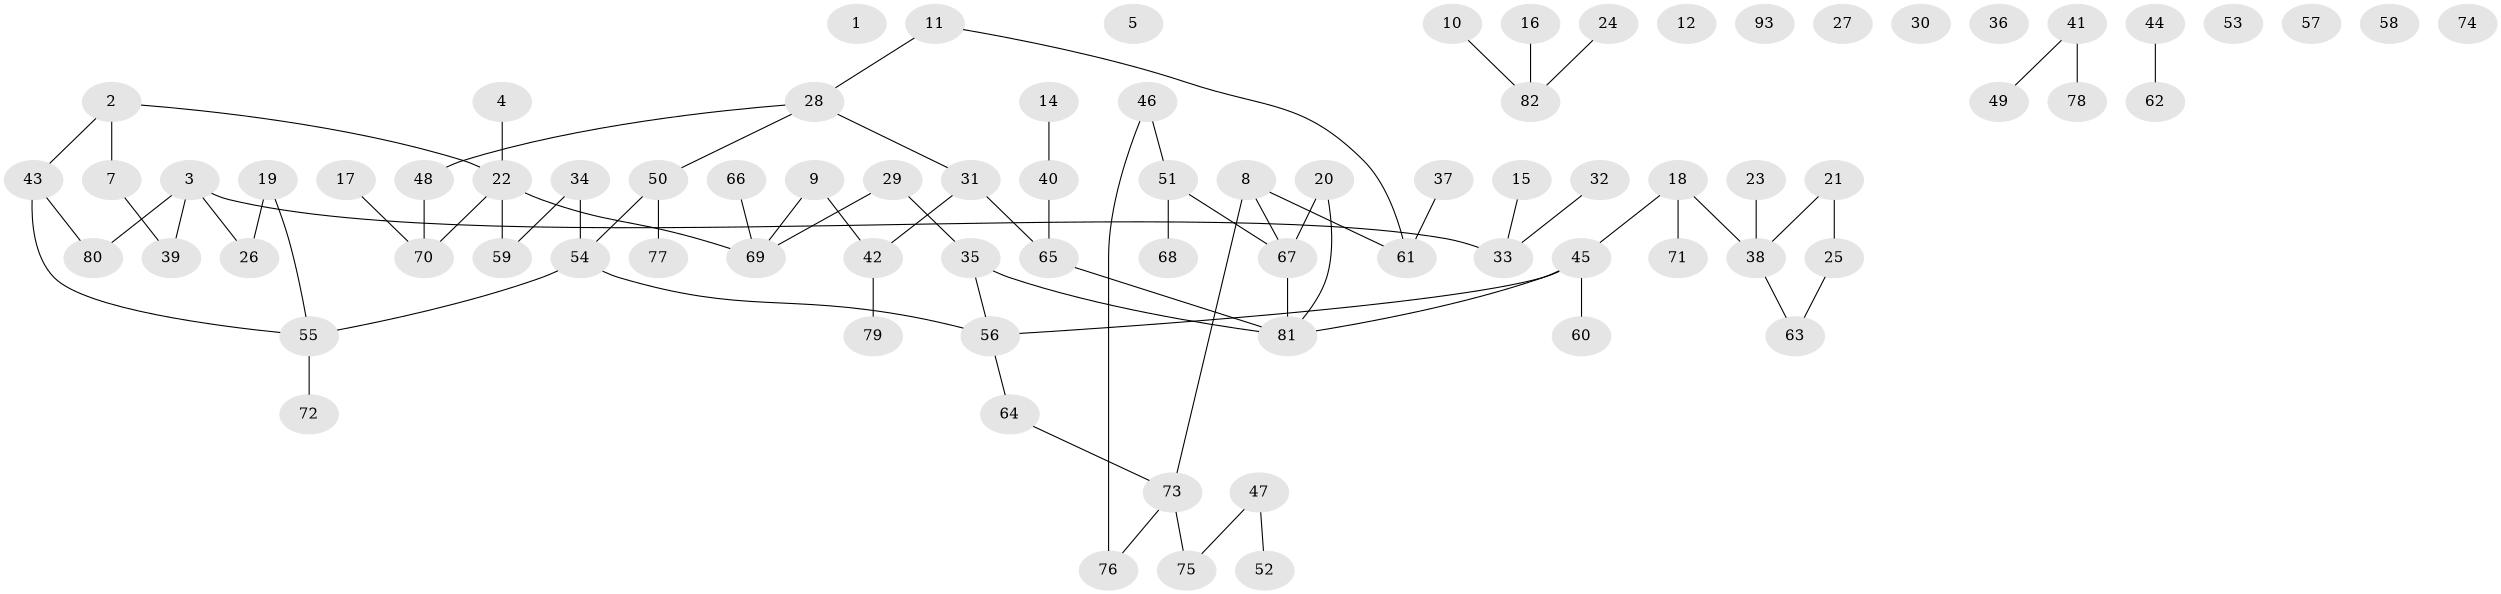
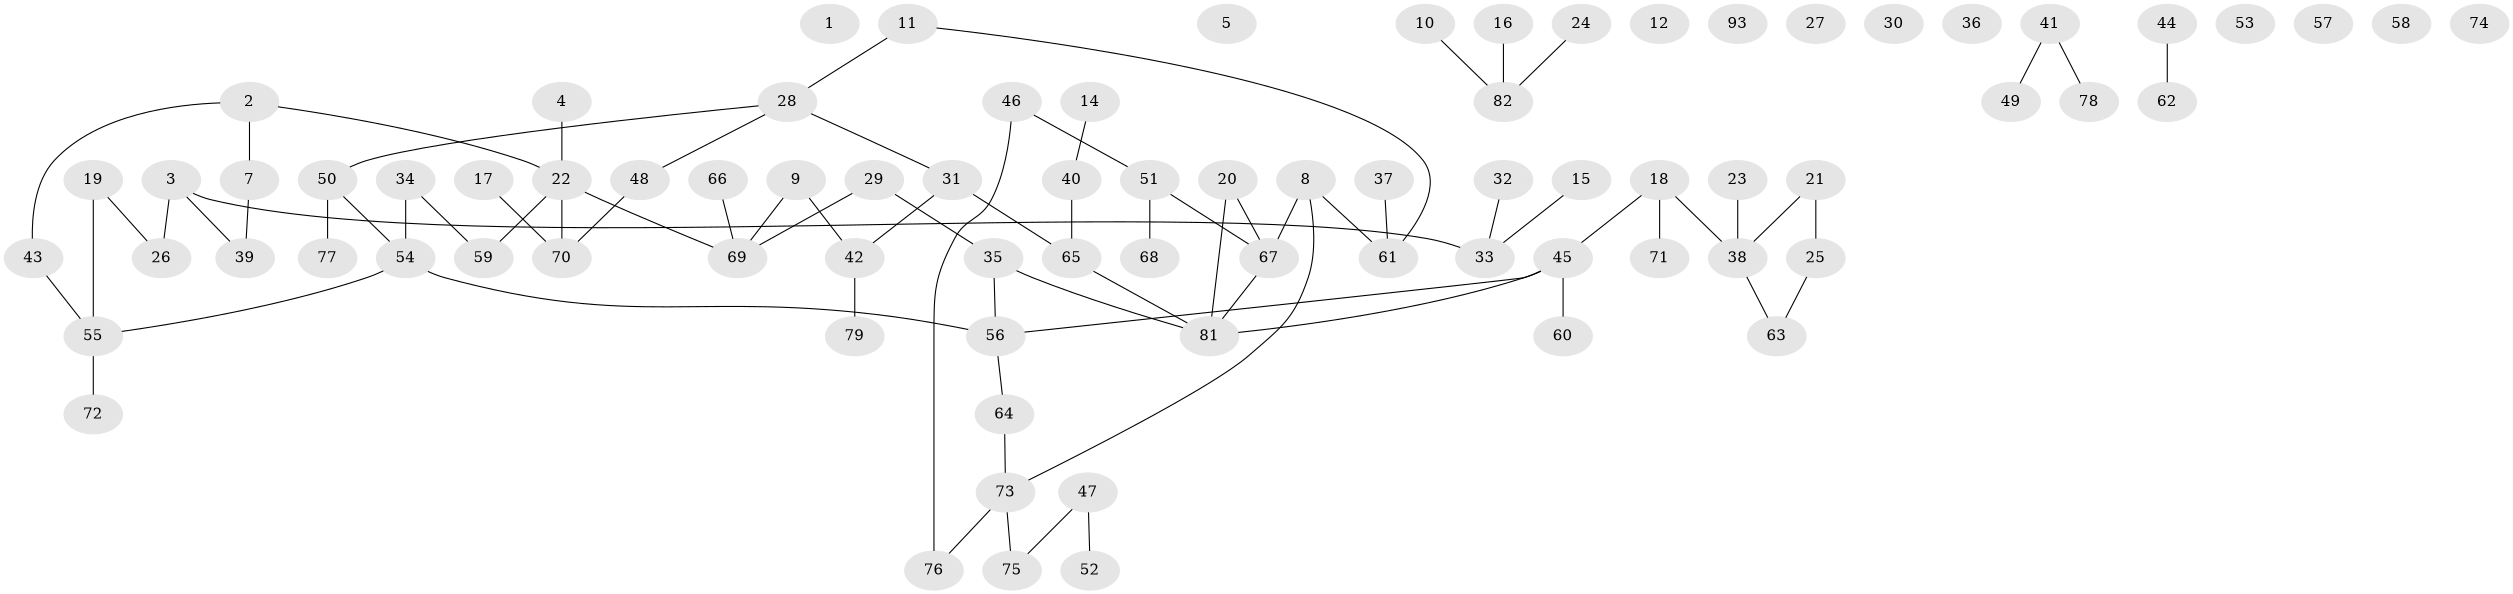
(93, 258) -> none
